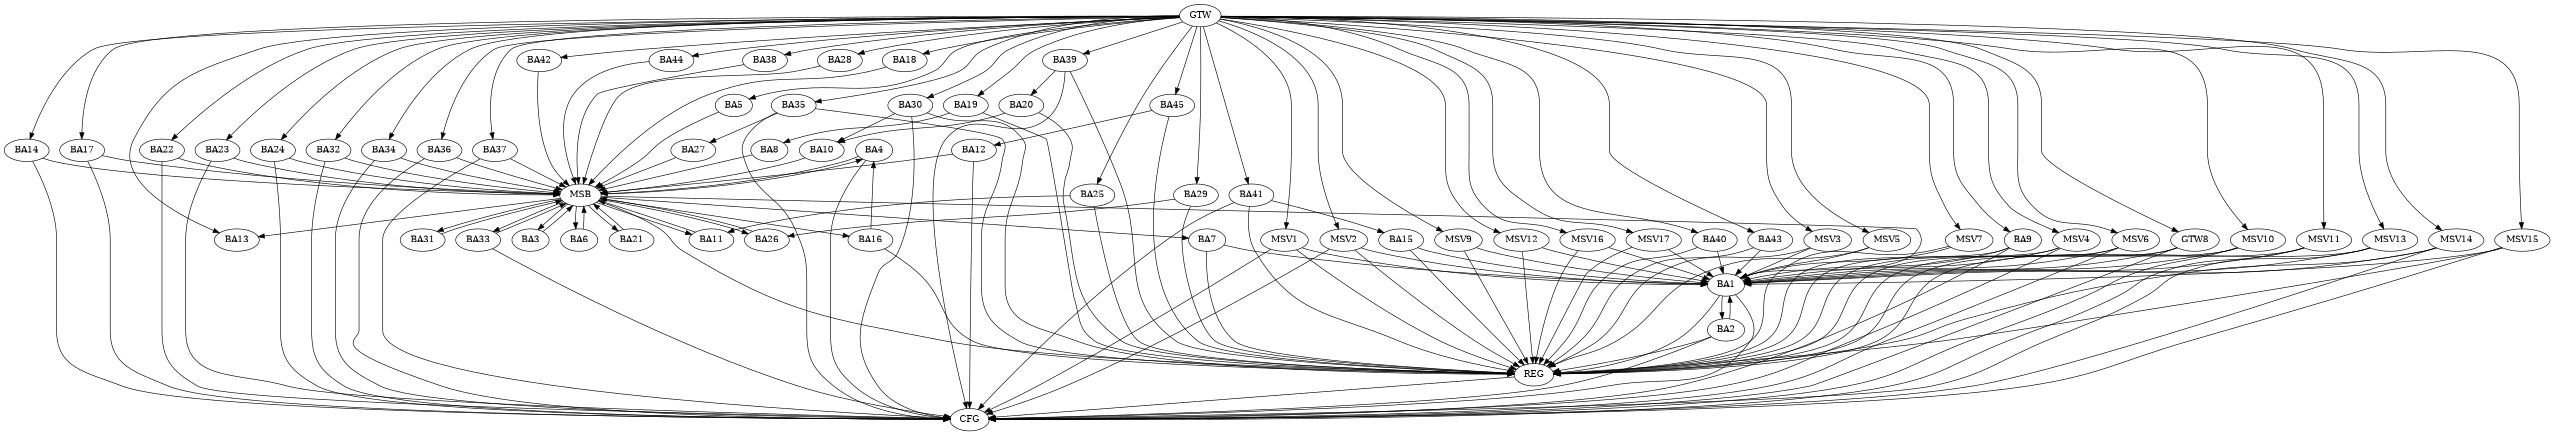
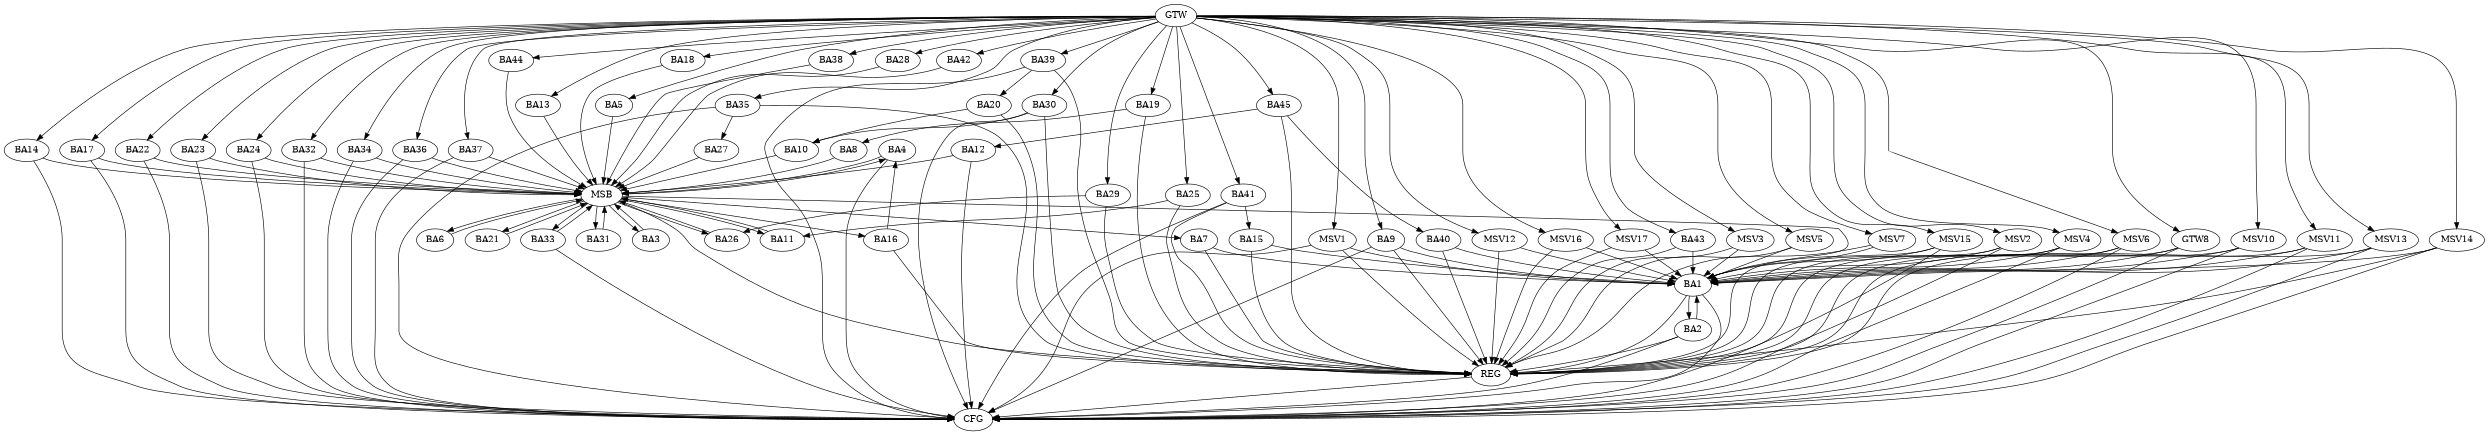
(1508, 64) -> (1348, 178)
(412, 217) -> (564, 150)
(1458, 240) -> none
